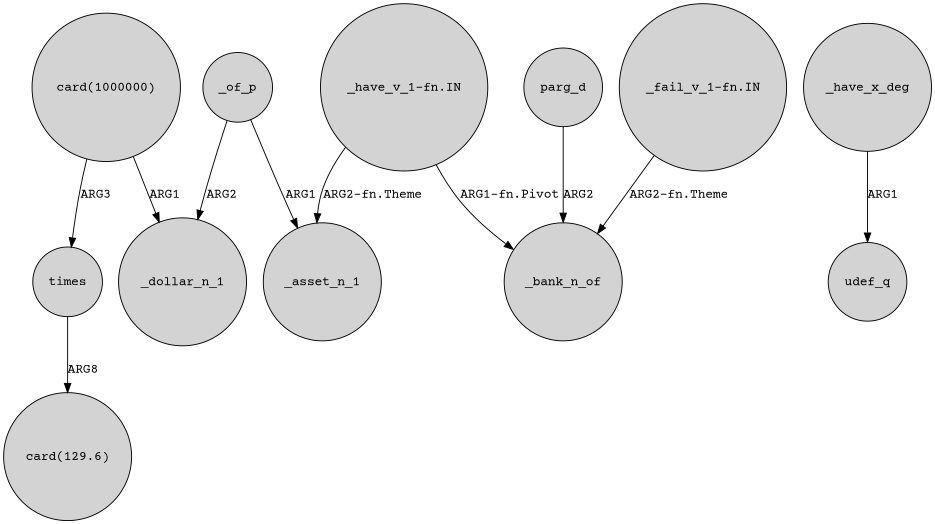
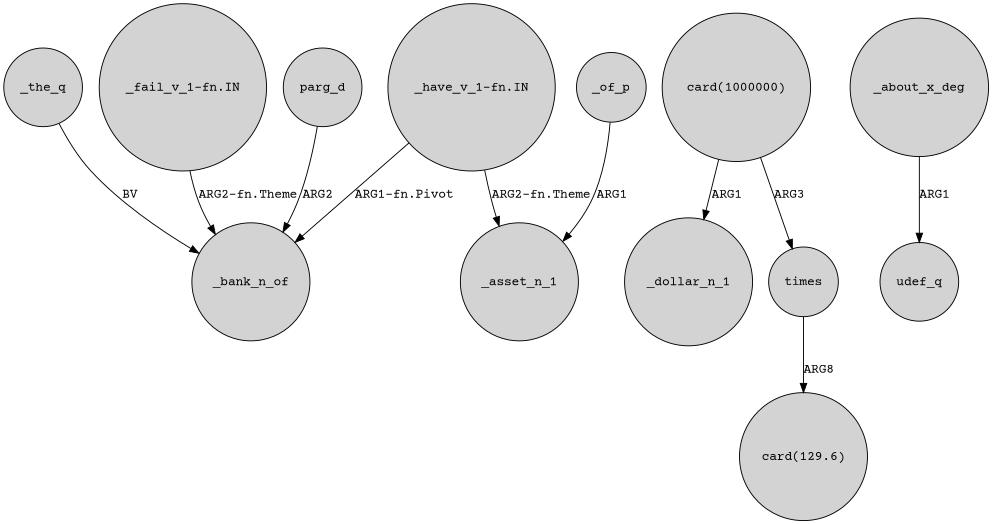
none -> (43, 87)
(868, 87) -> (919, 87)
(213, 165) -> none
